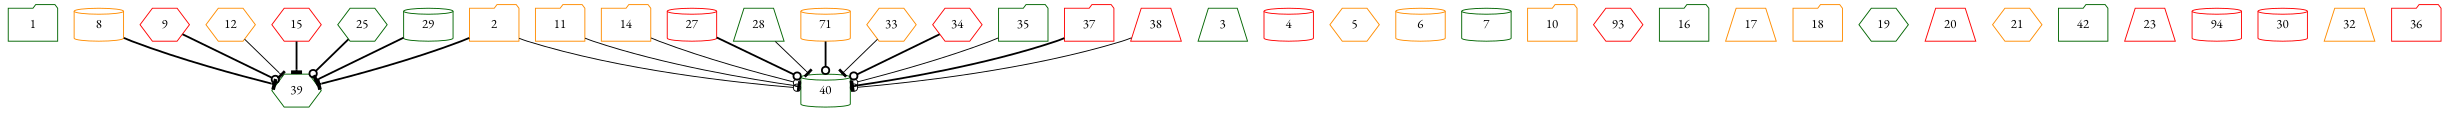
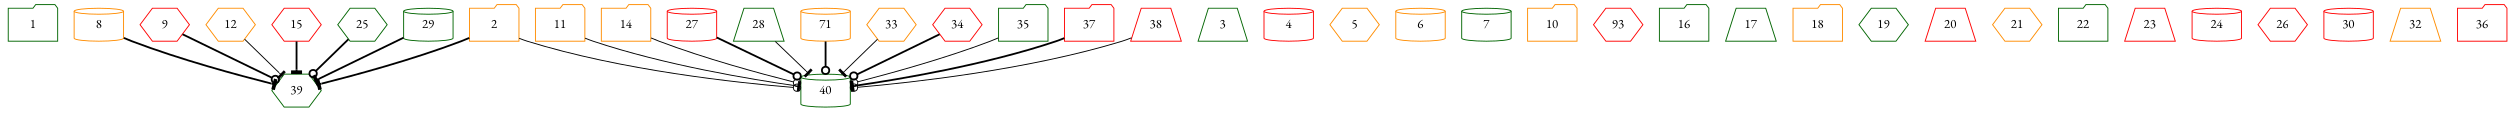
(1751, 25) -> (1751, 25)
(2083, 25) -> (2083, 25)
(2217, 25) -> (2217, 25)
none -> (2283, 25)
